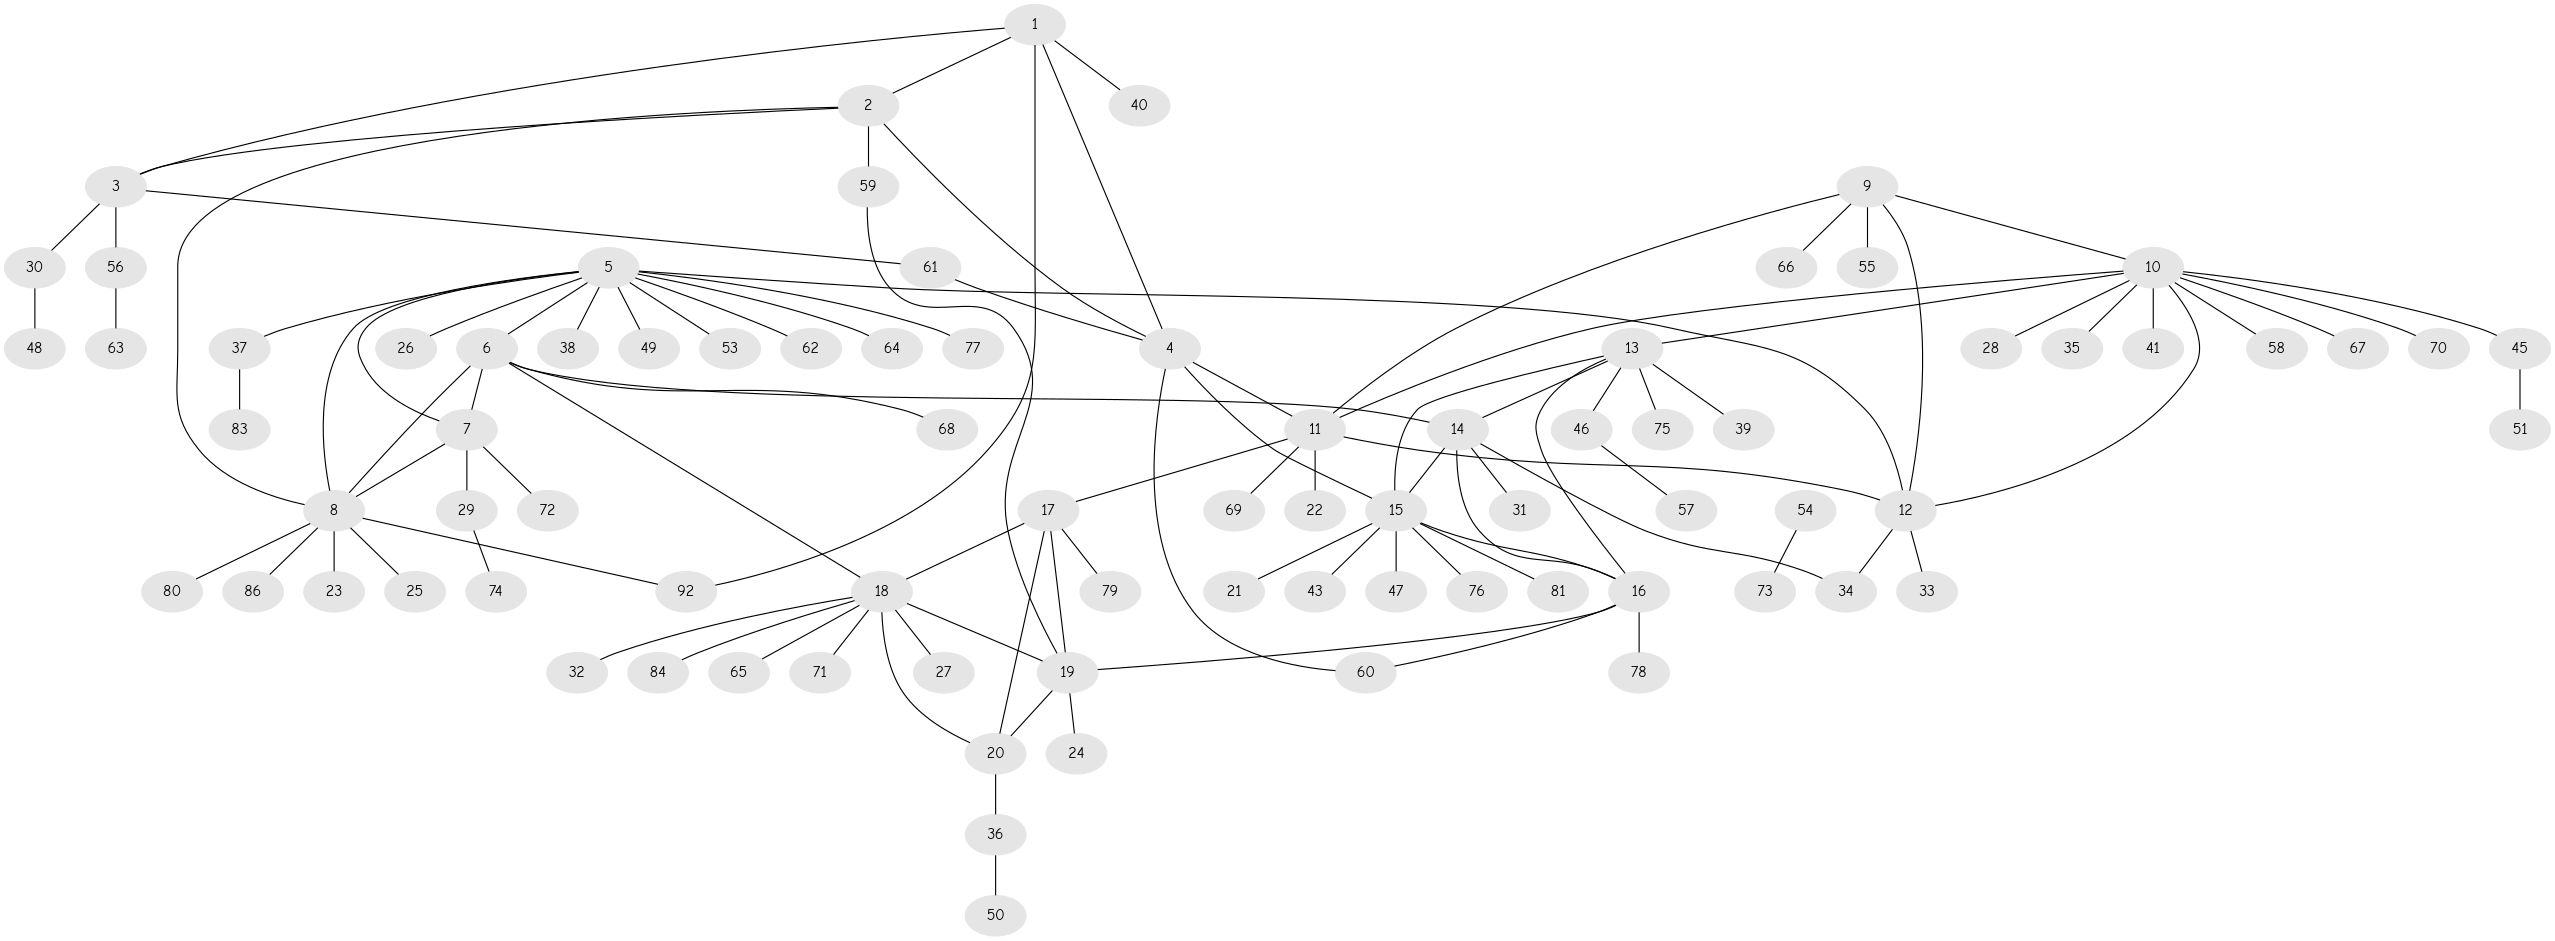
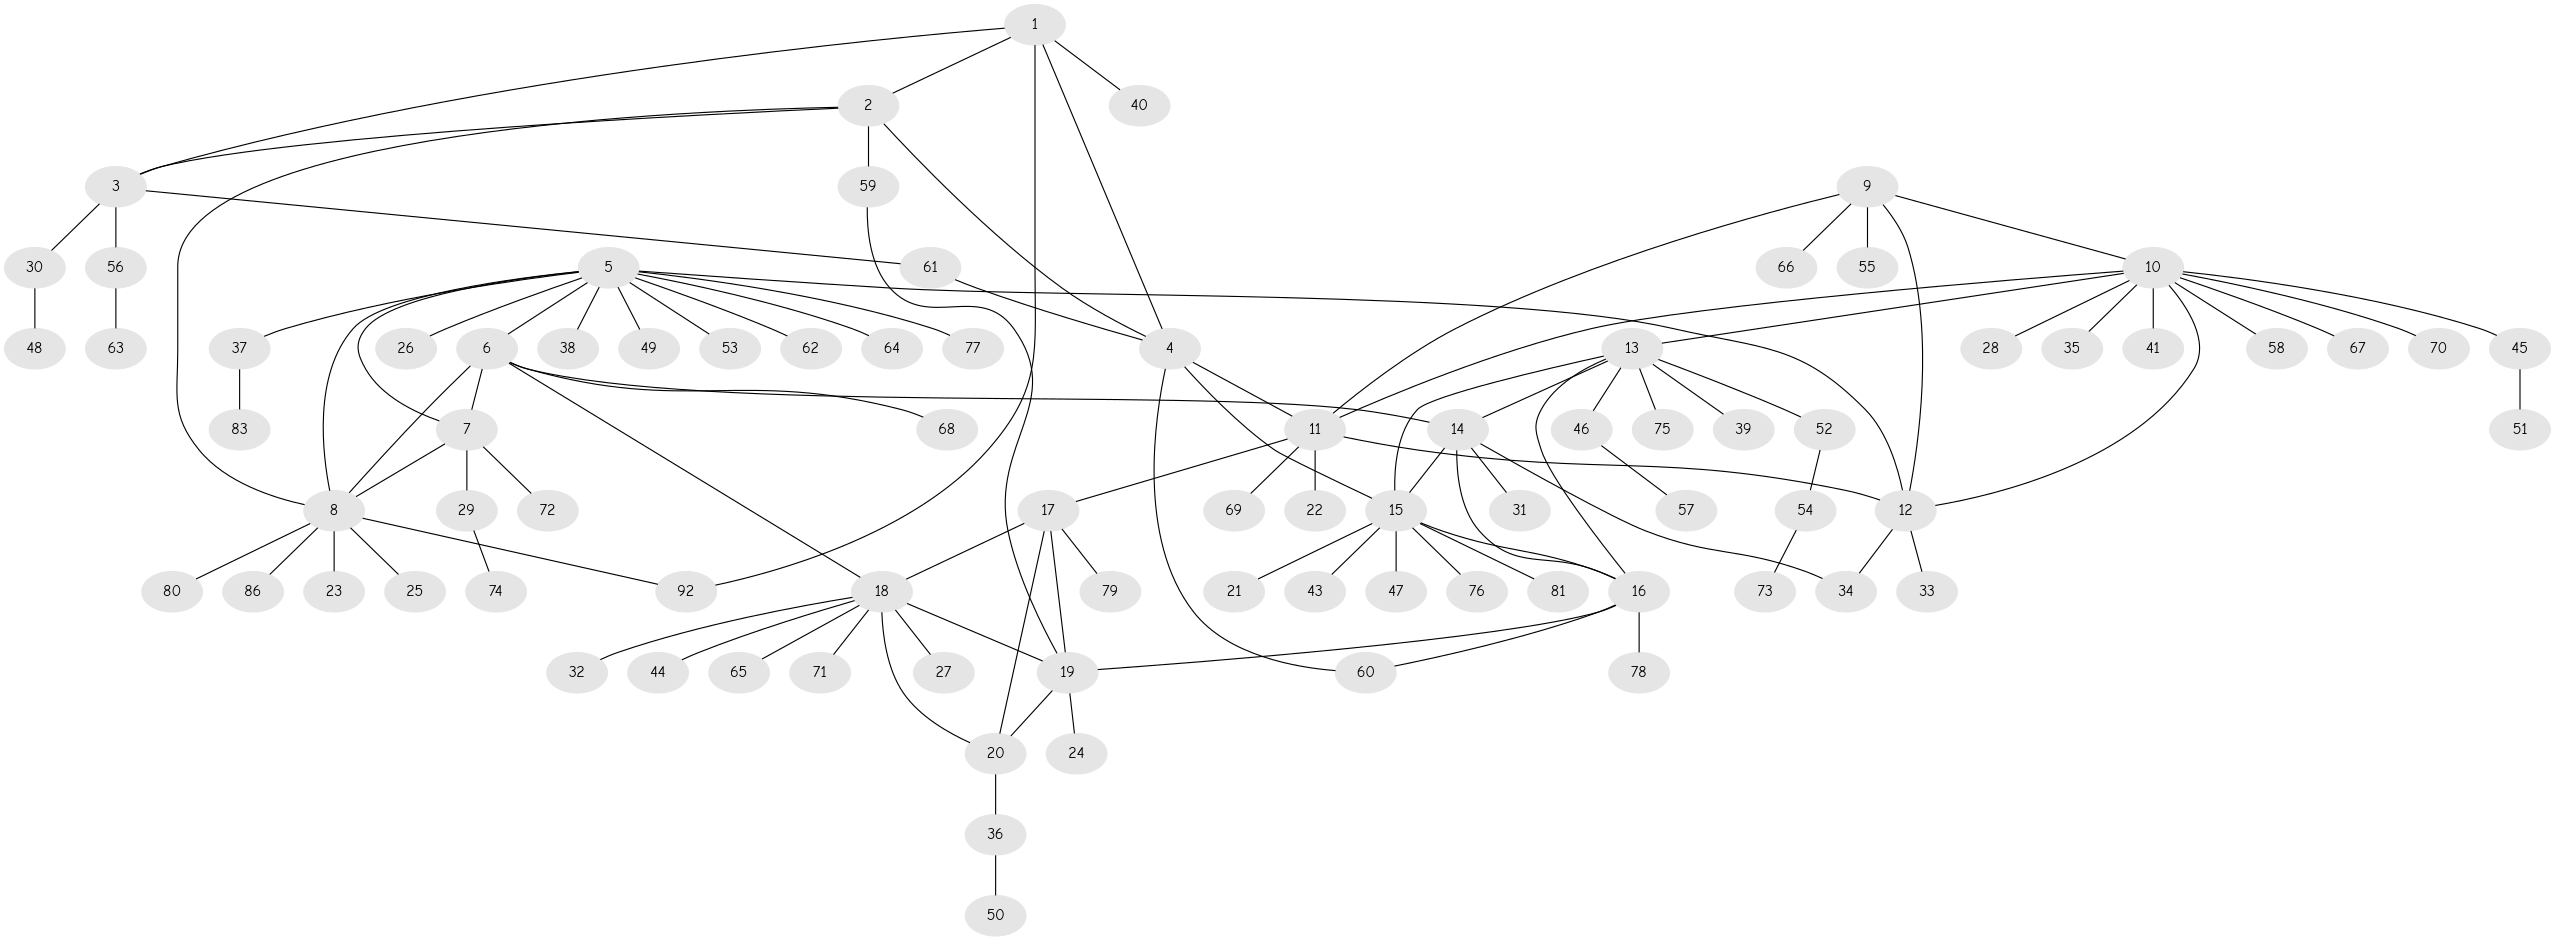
none -> (1825, 430)
(658, 673) -> (658, 673)
